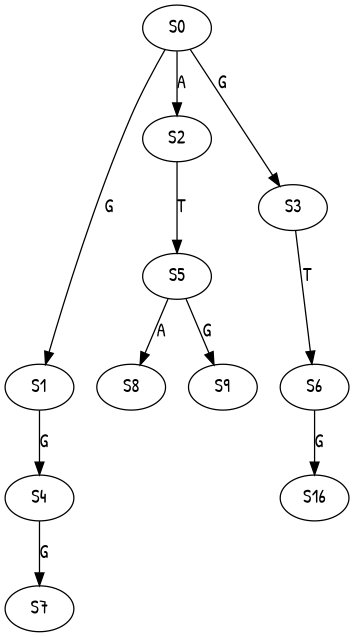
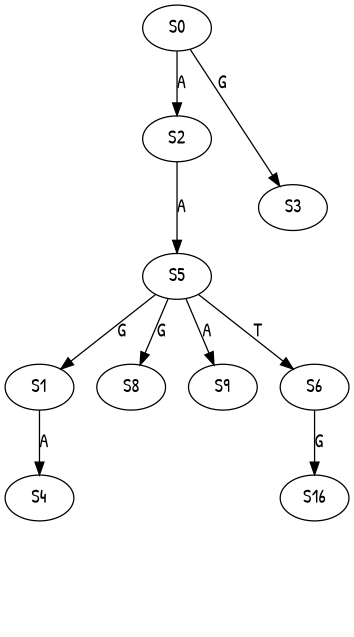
(99, 198) -> (113, 328)
(181, 208) -> (181, 208)
(303, 291) -> (241, 328)
(161, 332) -> (161, 332)
(207, 332) -> (207, 332)
(44, 443) -> (44, 443)
(39, 609) -> none
